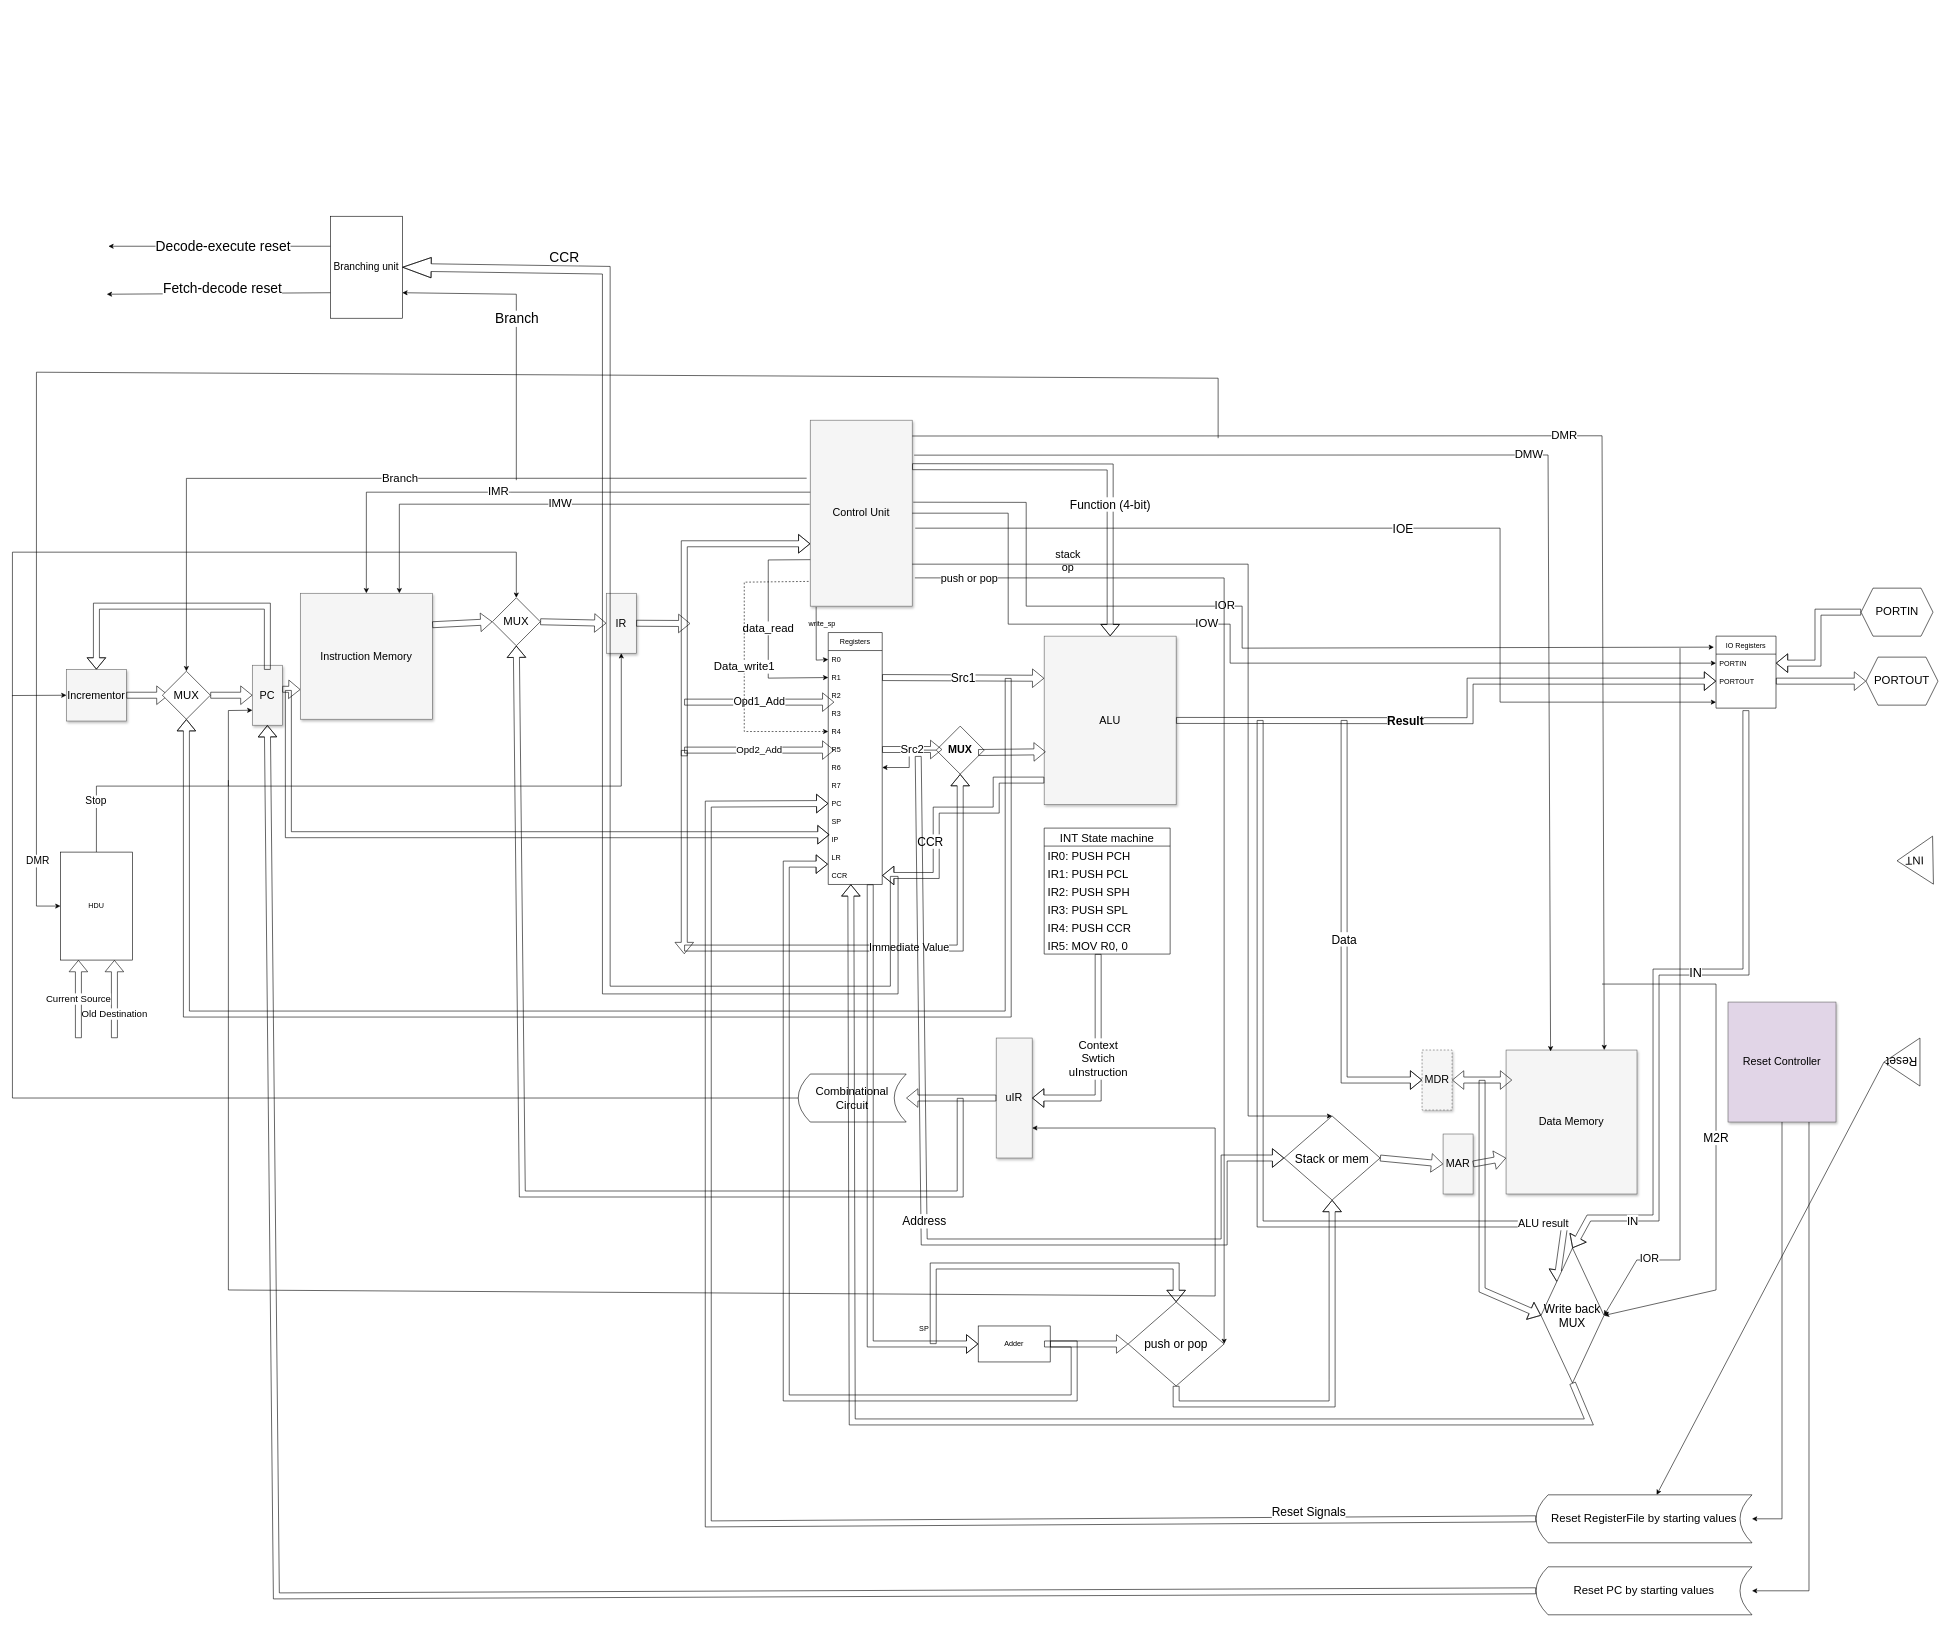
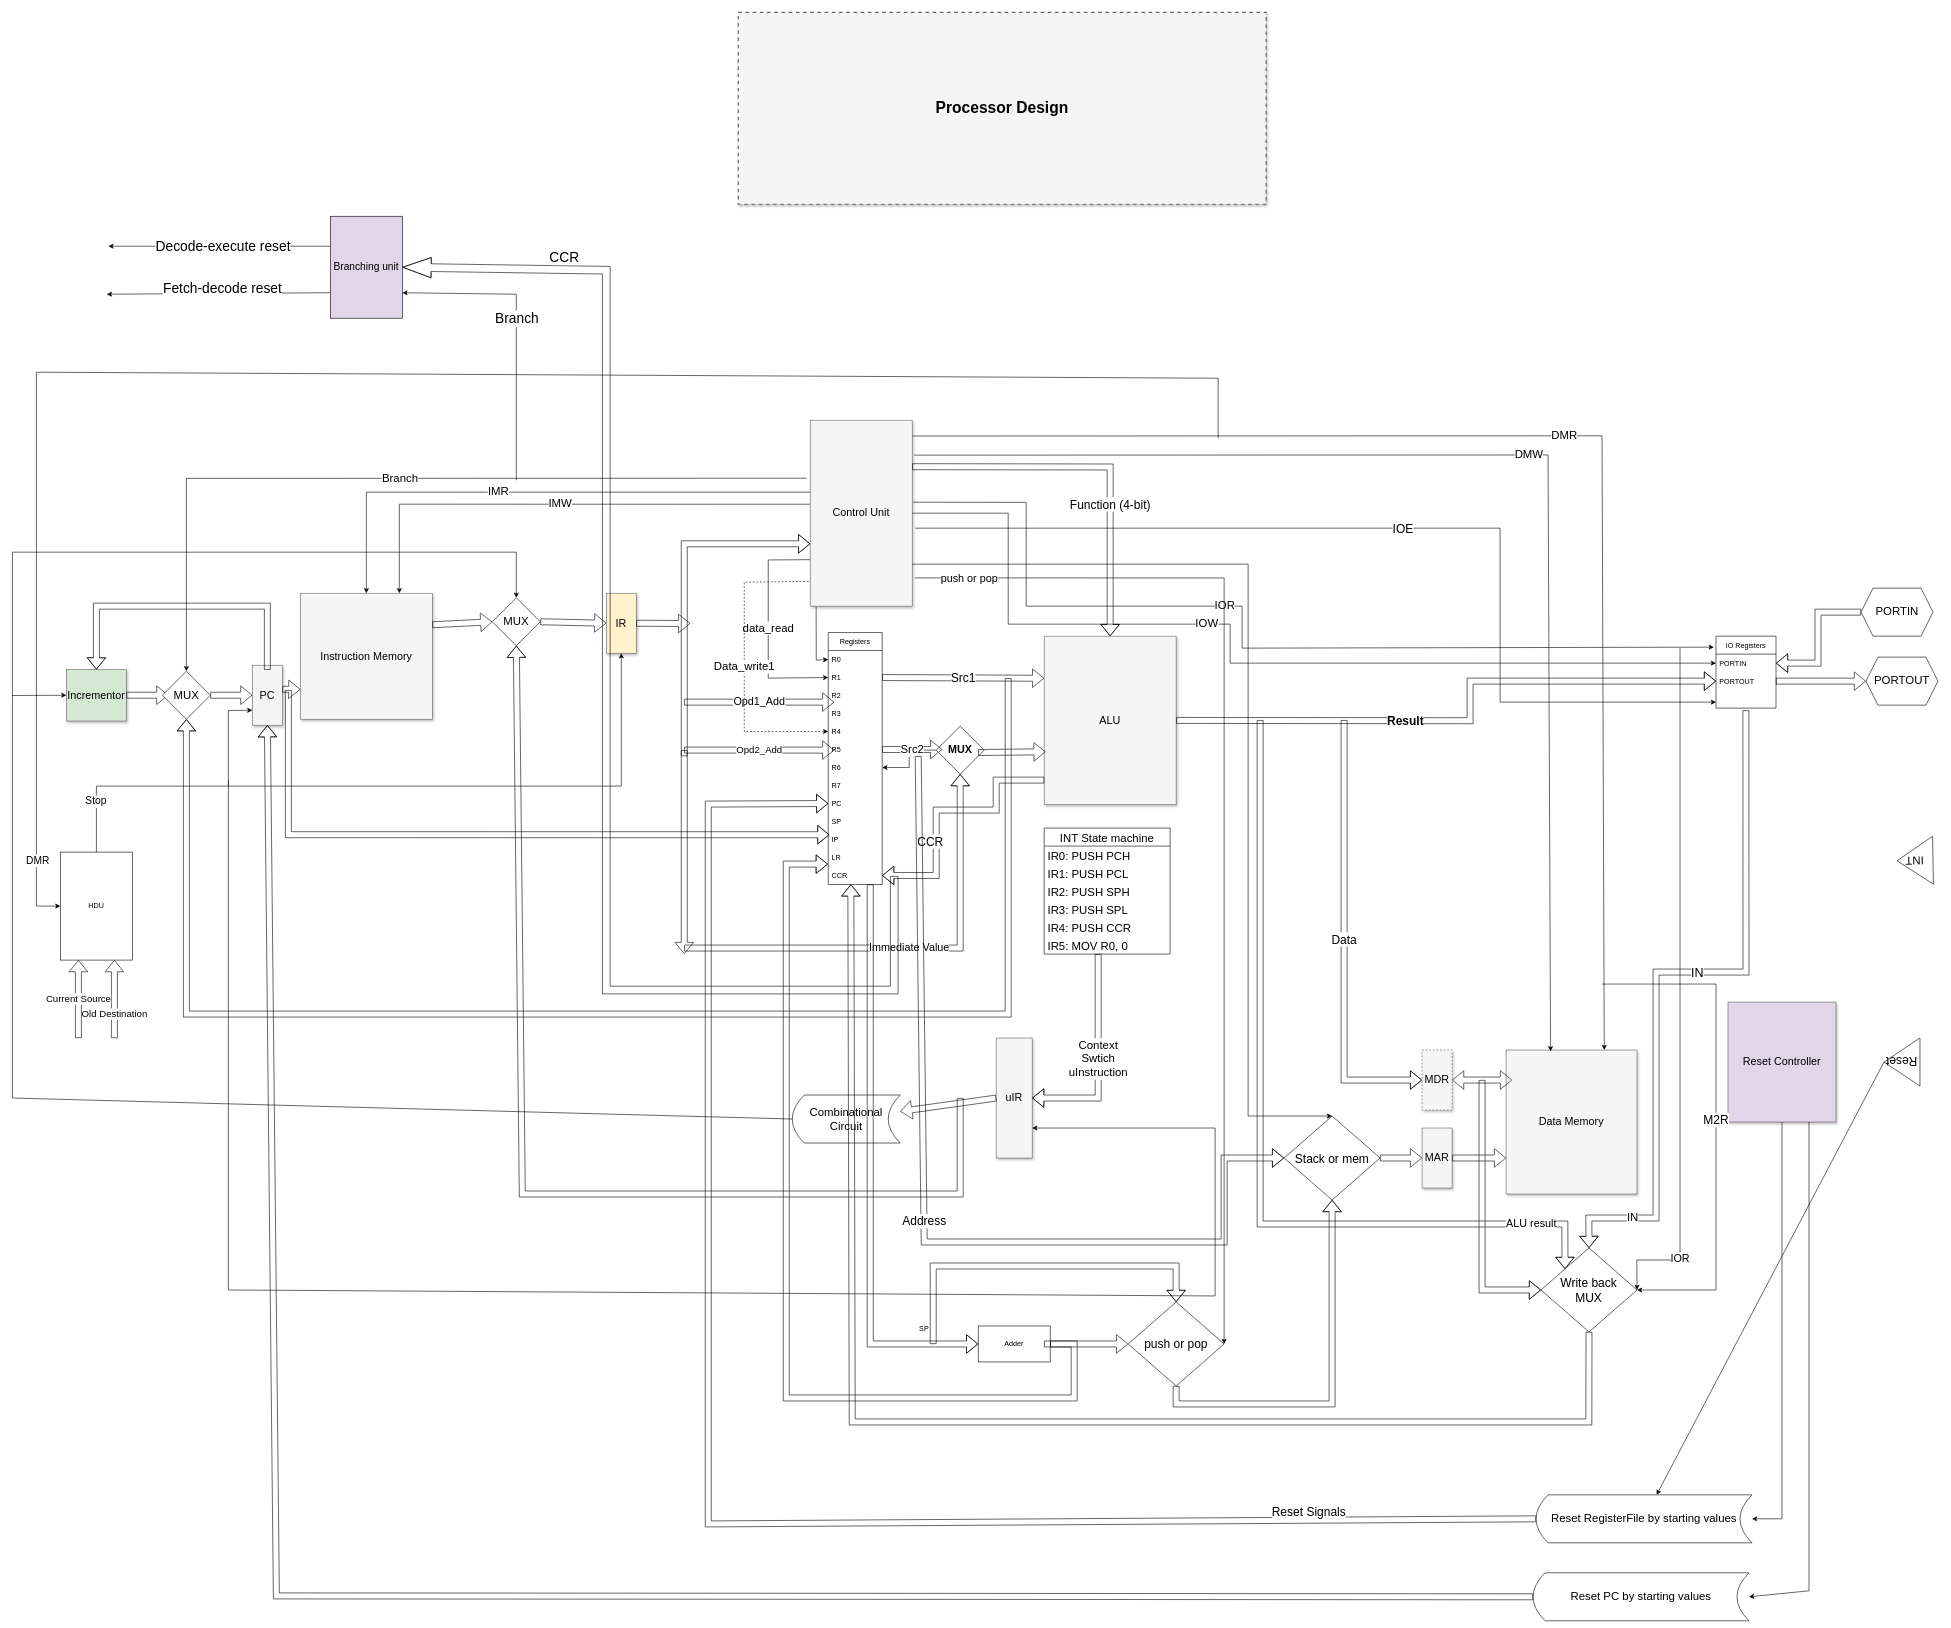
none -> (1002, 108)
(366, 267) -> (366, 267)
(1068, 561) -> none
(621, 623) -> (621, 623)
(822, 624) -> none
(96, 695) -> (96, 695)
(852, 1098) -> (846, 1119)
(1458, 1164) -> (1437, 1158)
(1573, 1316) -> (1589, 1290)
(1644, 1591) -> (1641, 1597)
